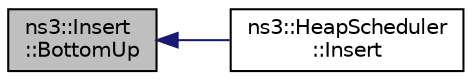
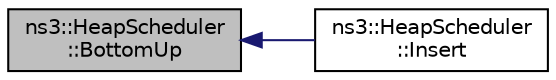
(82, 40) -> (125, 40)
